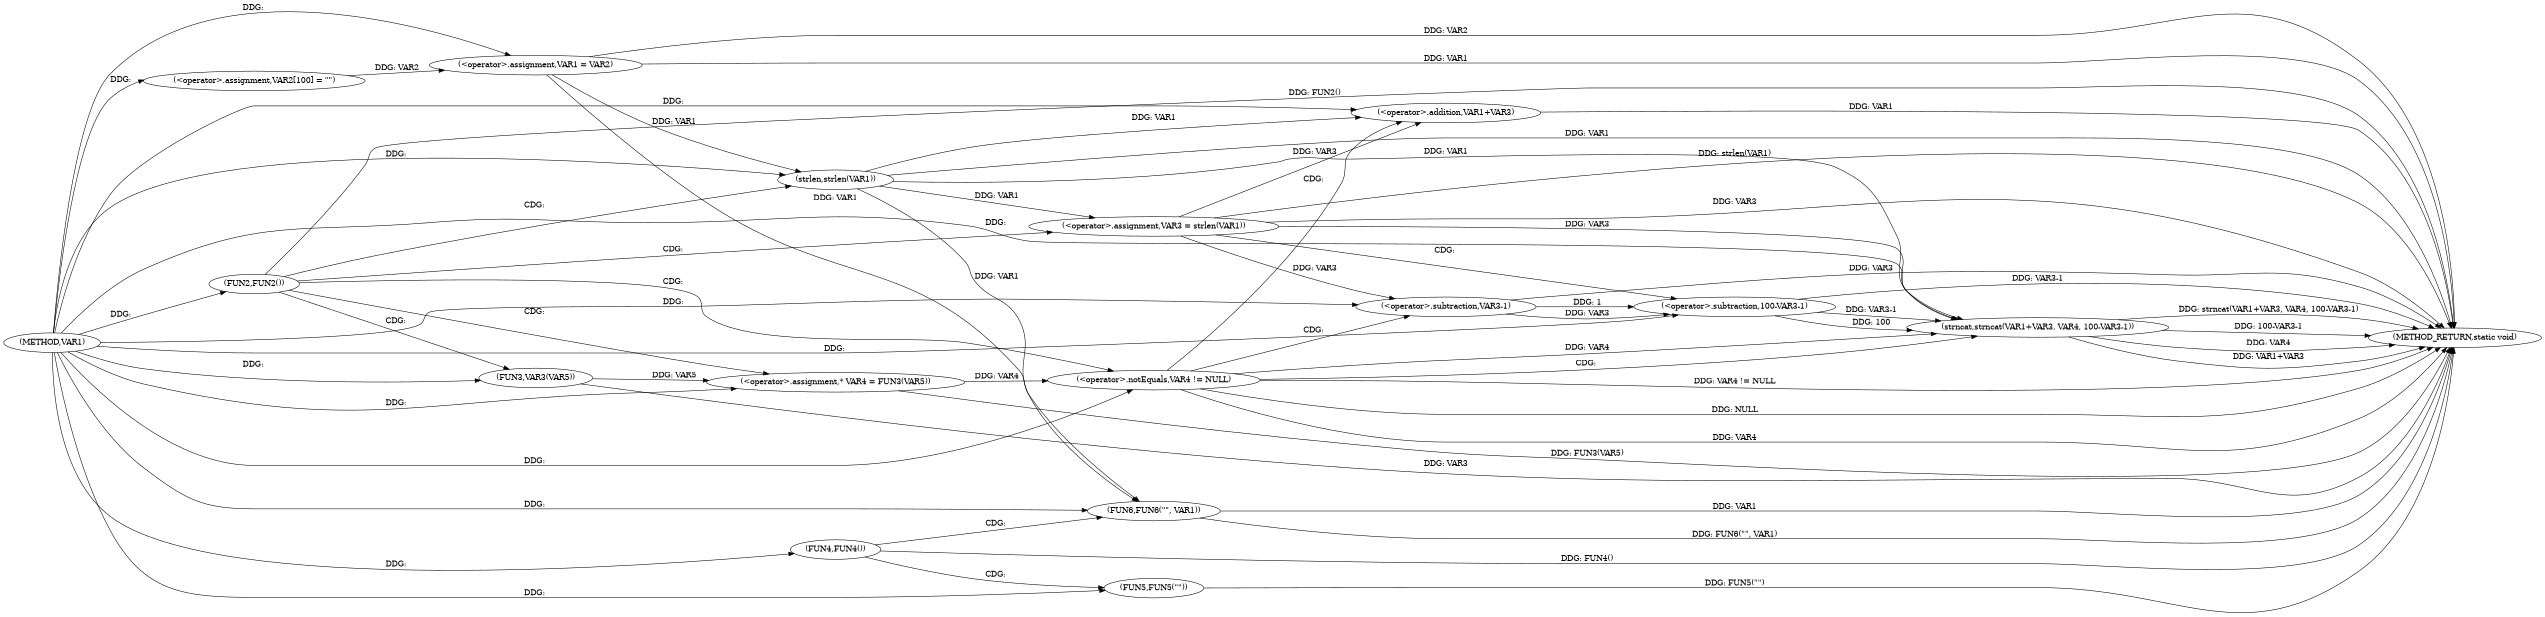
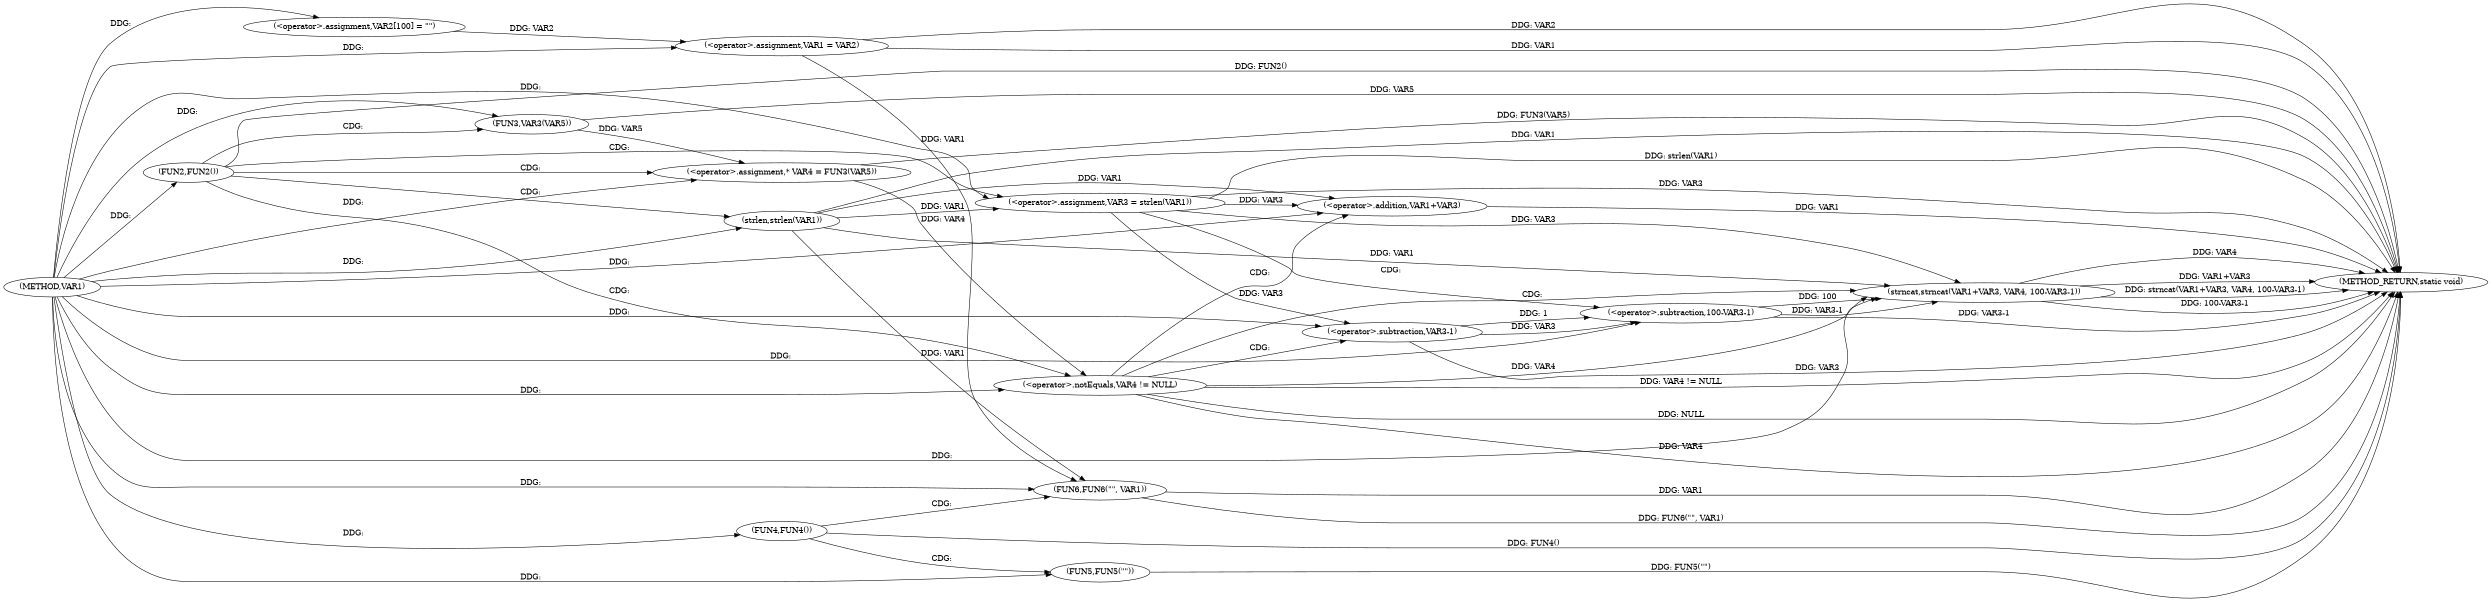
none -> (477, 92)
(670, 133) -> none
(1446, 464) -> (1392, 90)
